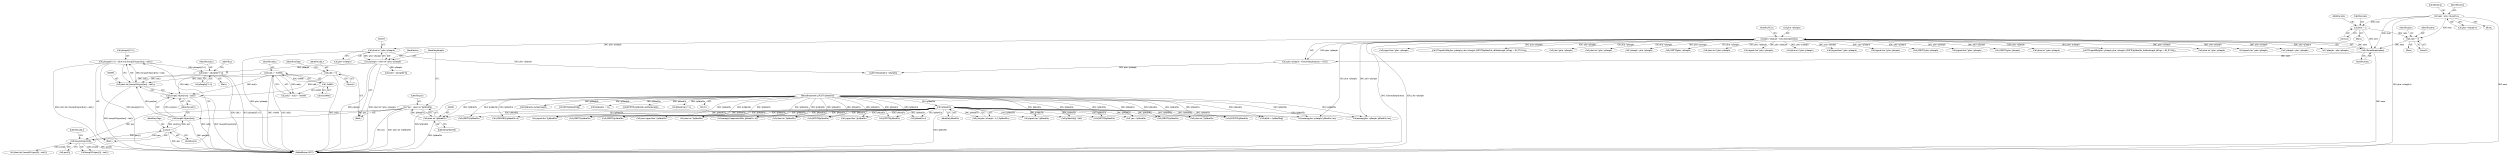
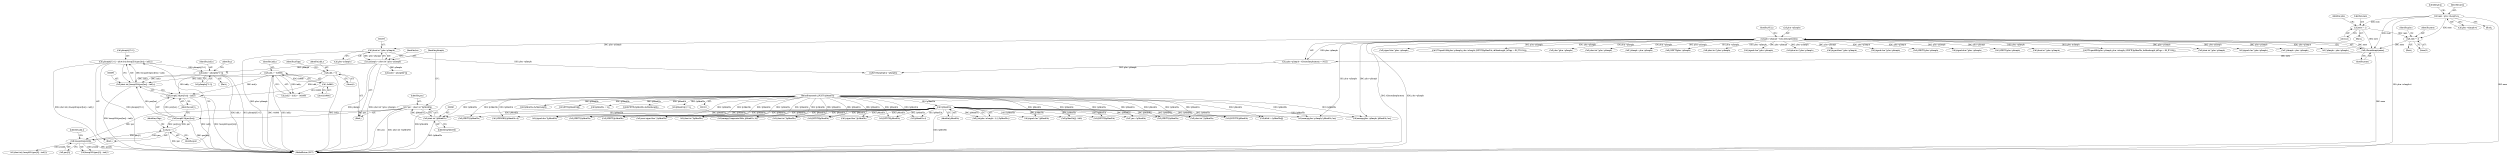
none -> (737, 116)
